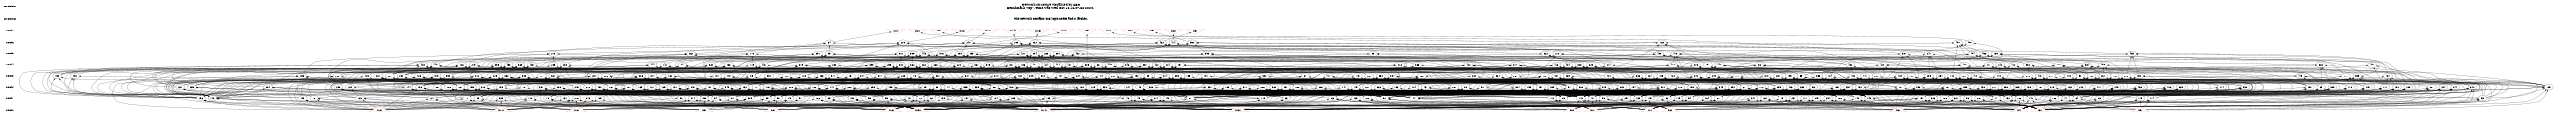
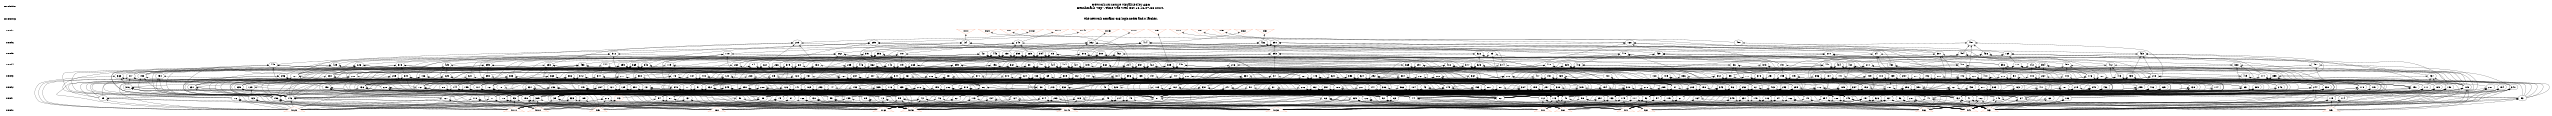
(1998, 48) -> (1850, 59)
(1914, 82) -> (1891, 81)
